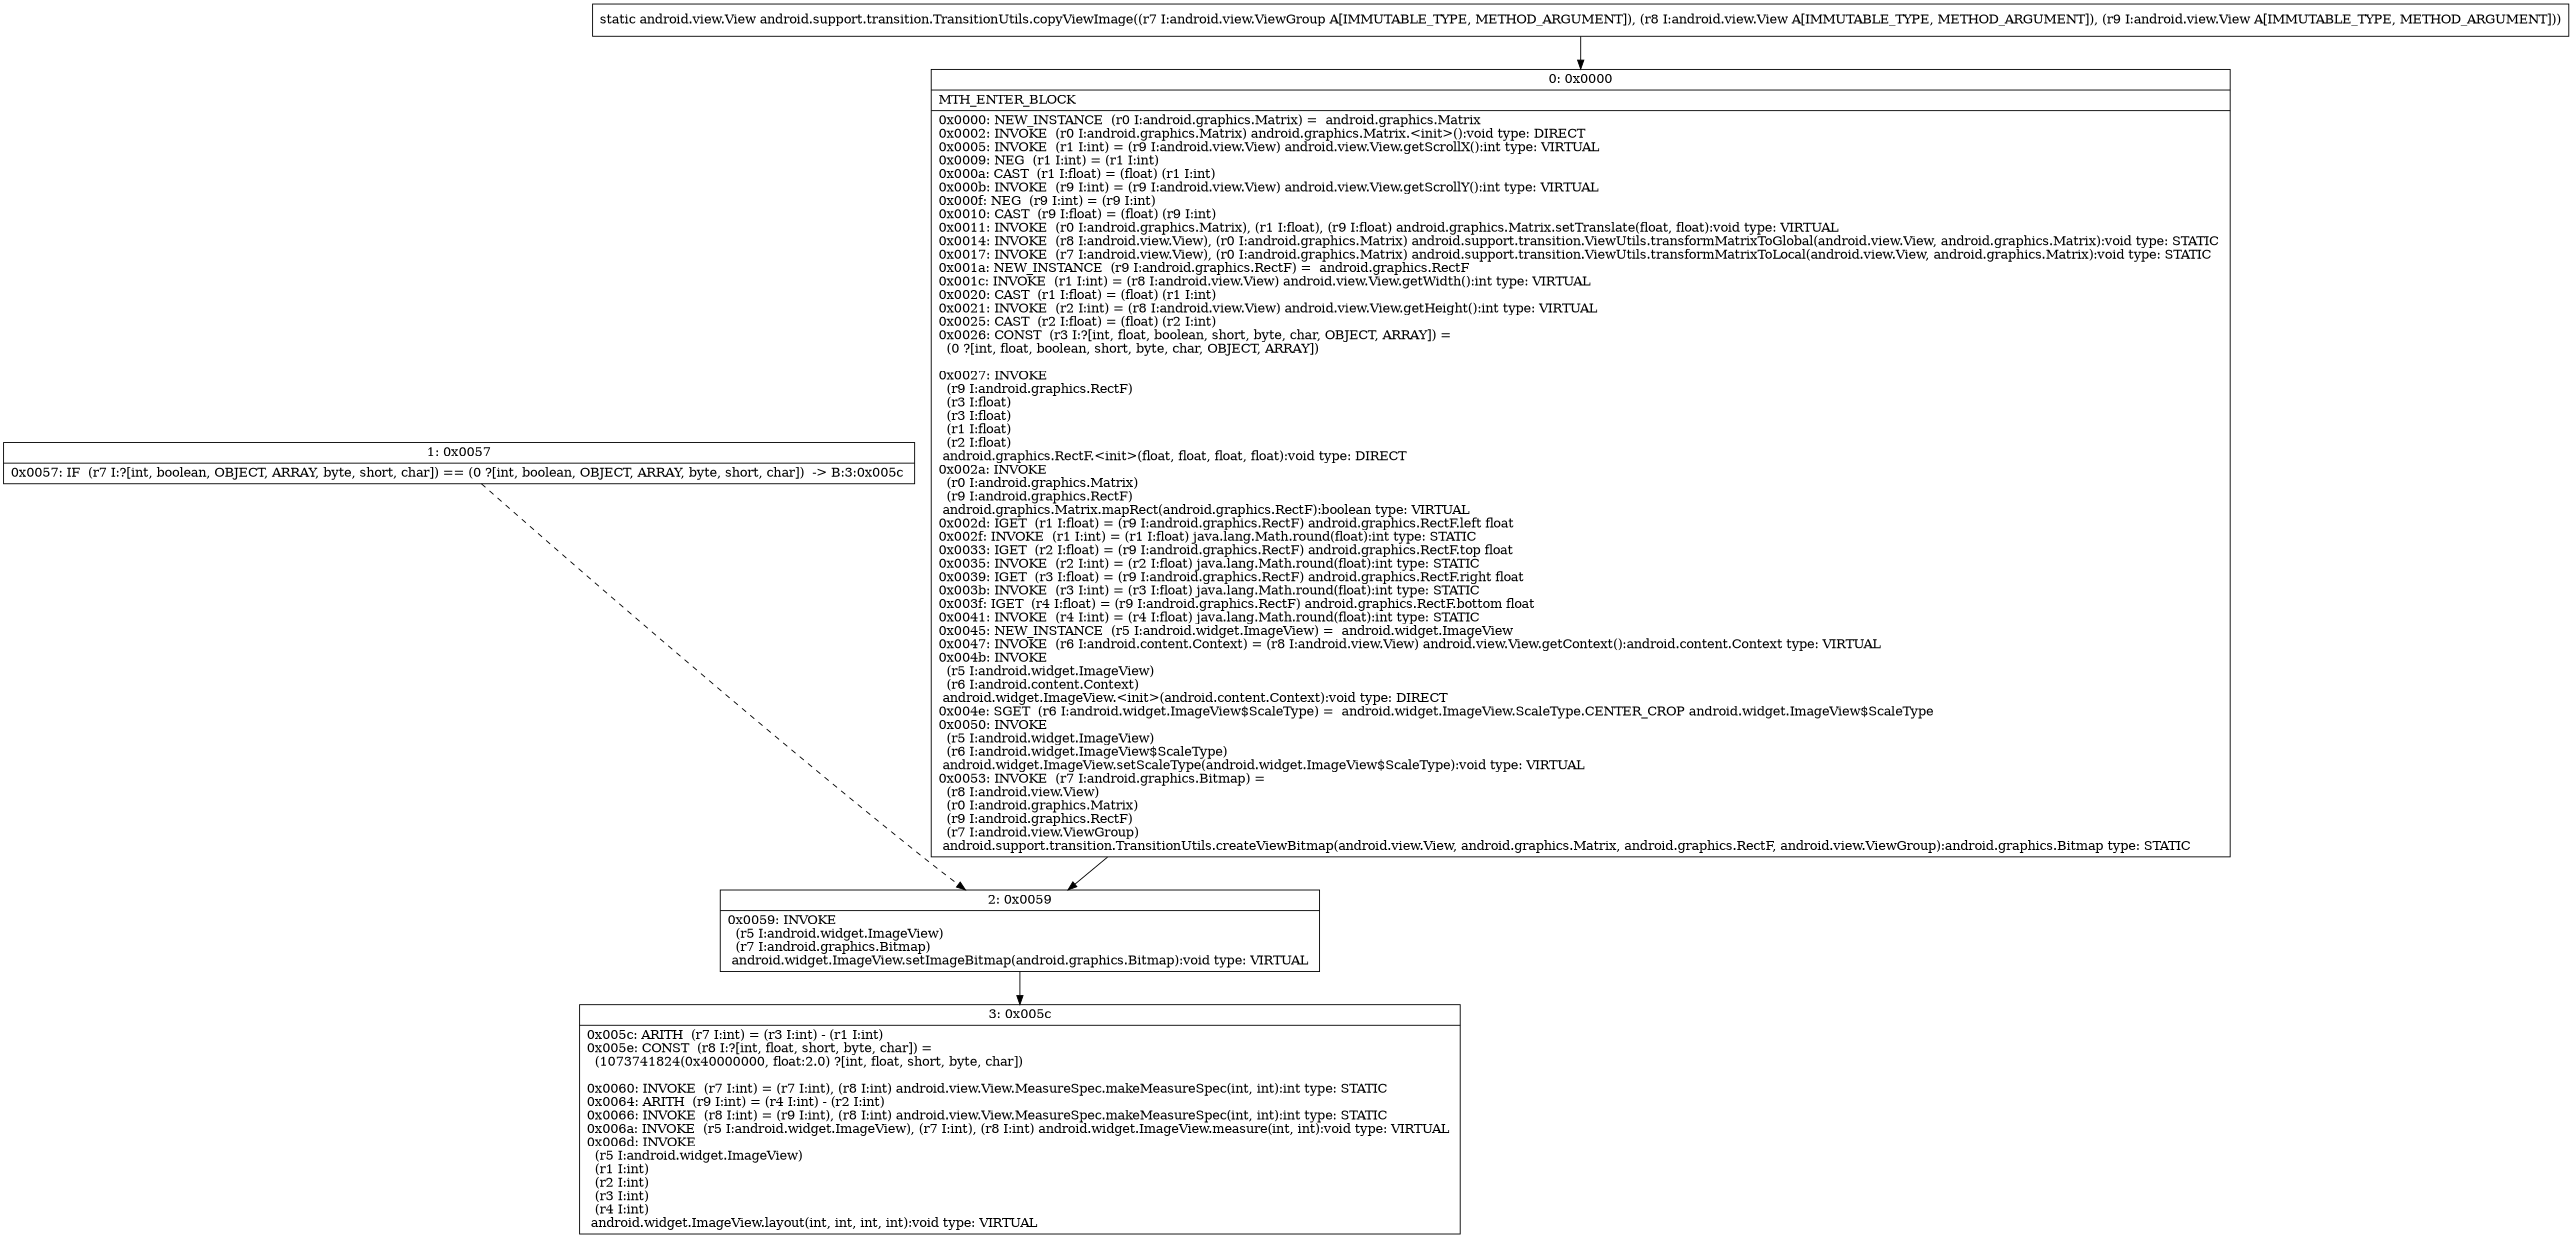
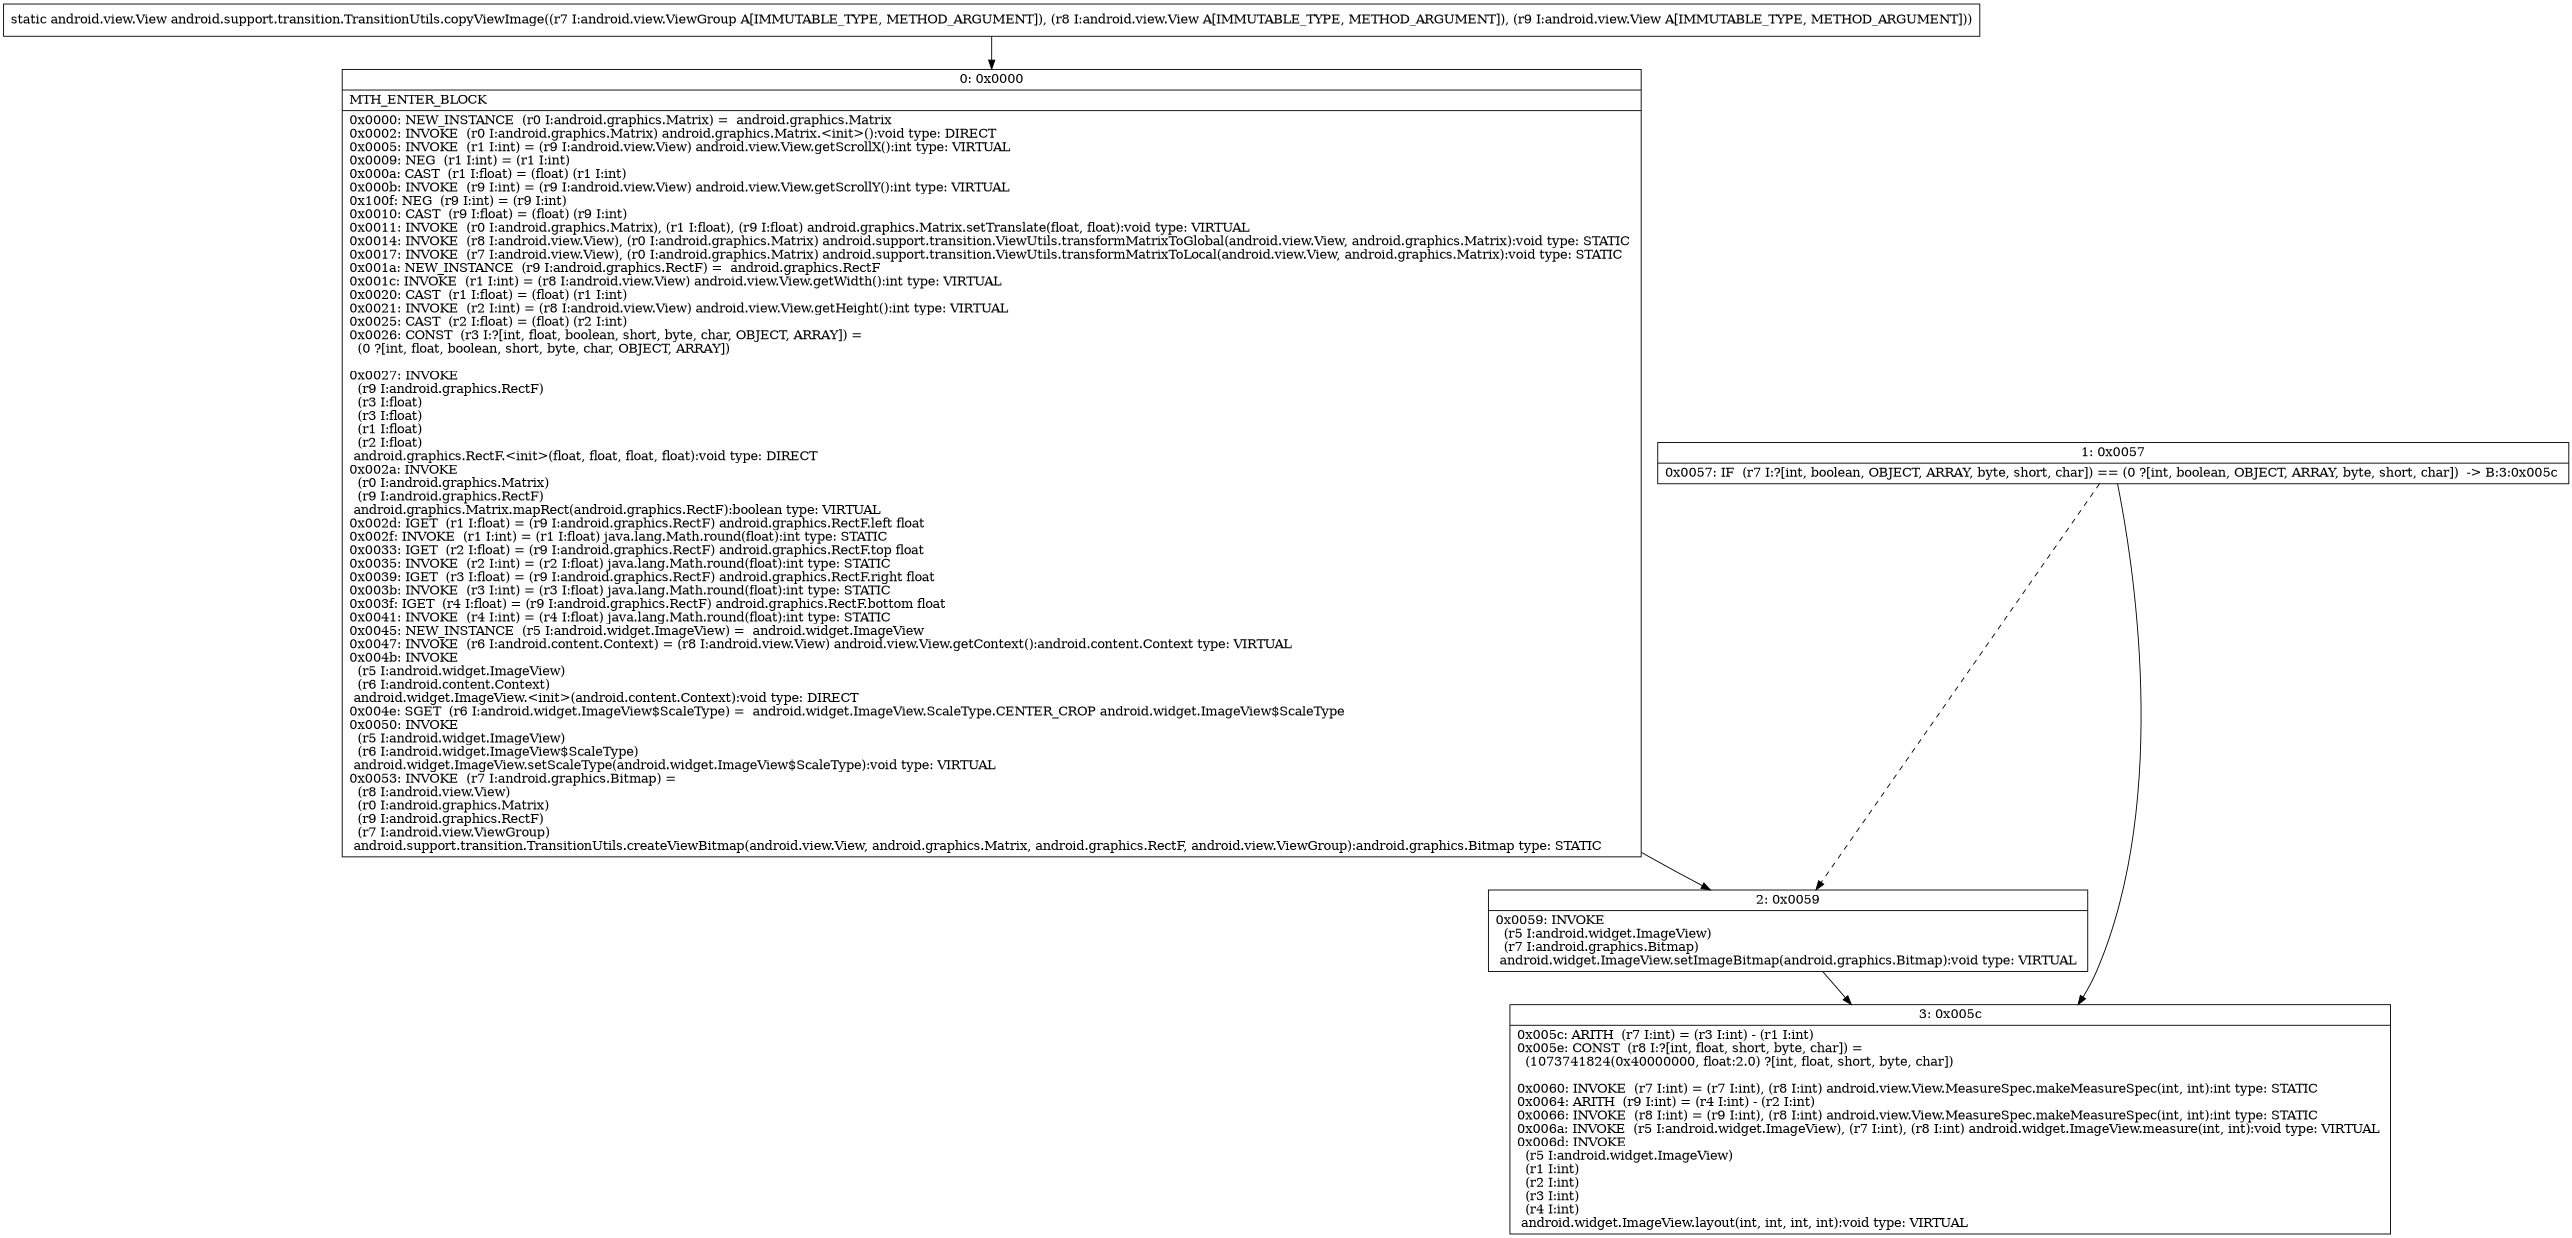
(1049, 201) -> (460, 201)
none -> (2140, 744)
